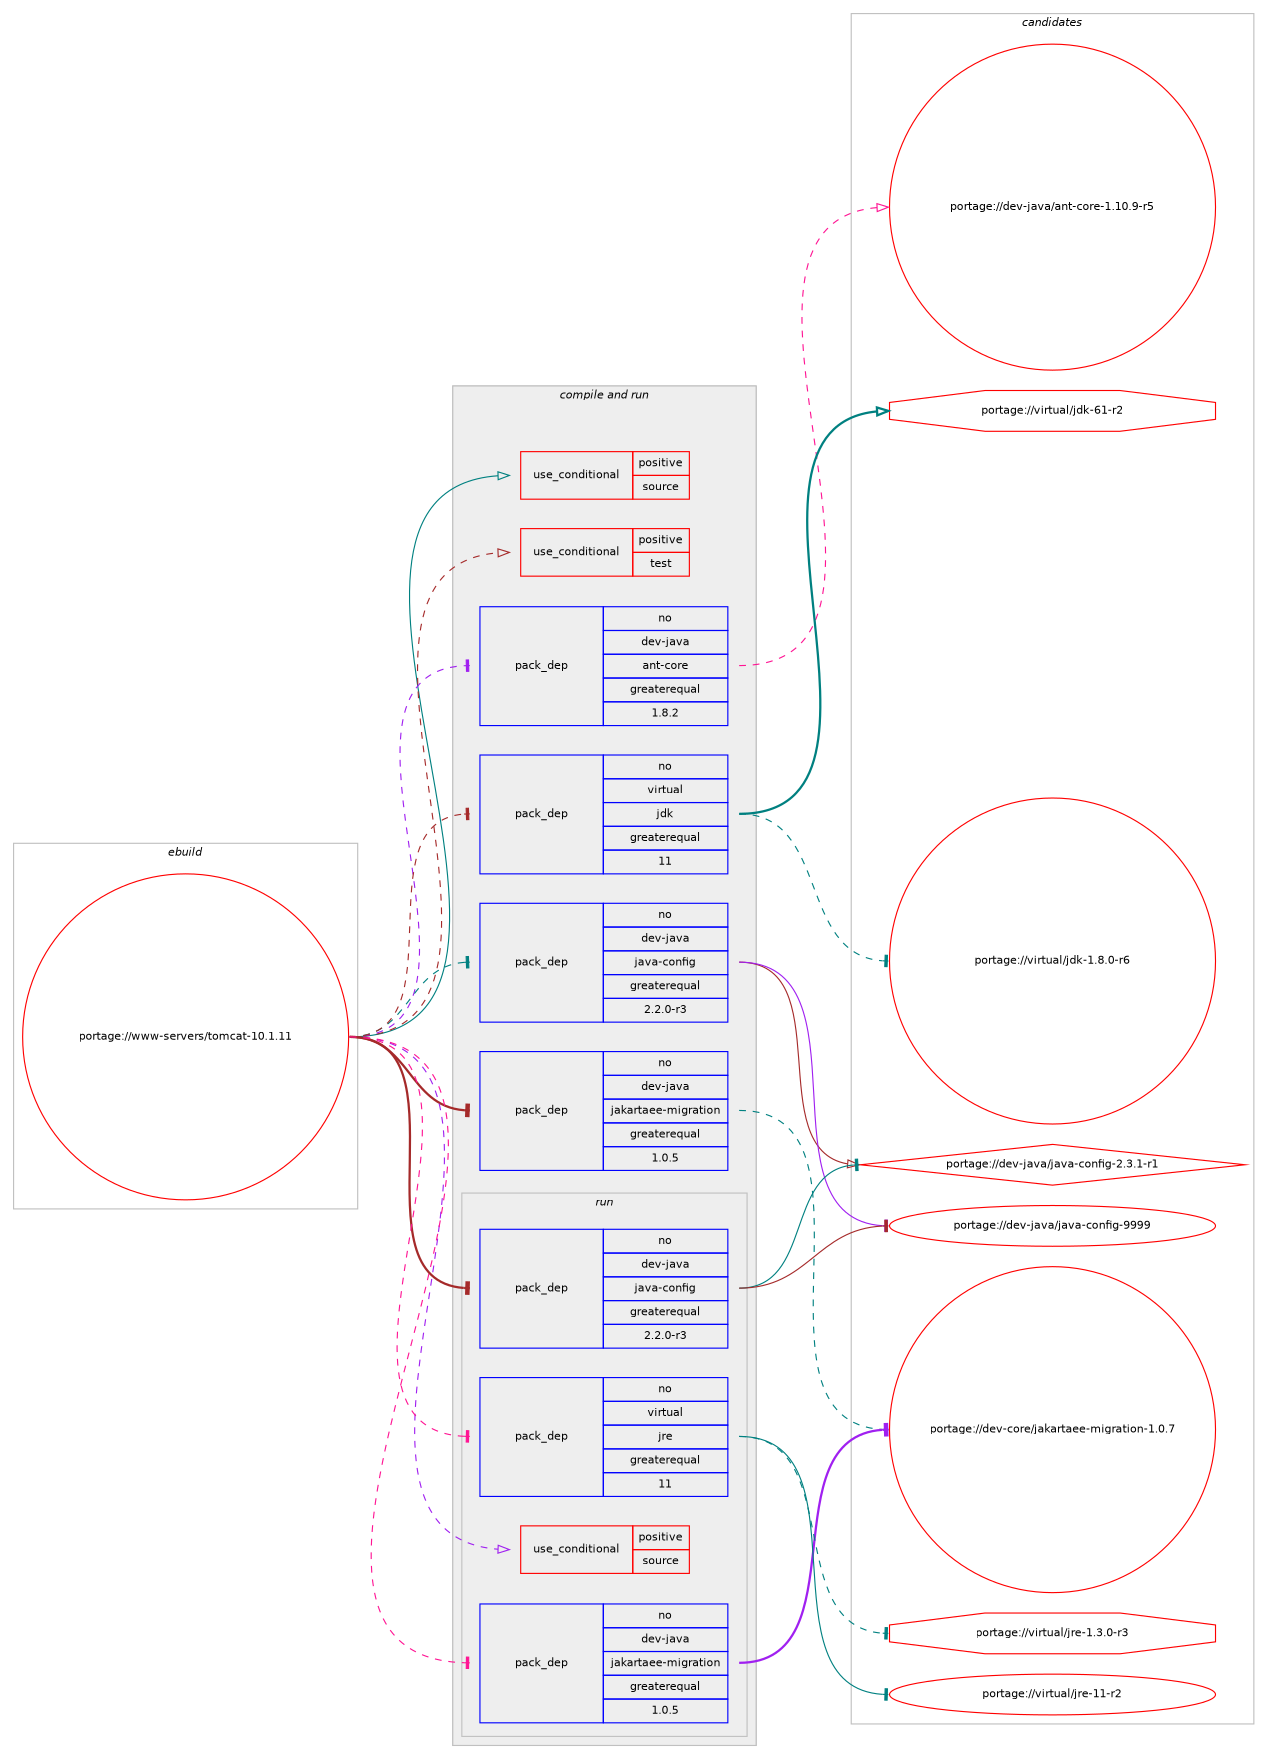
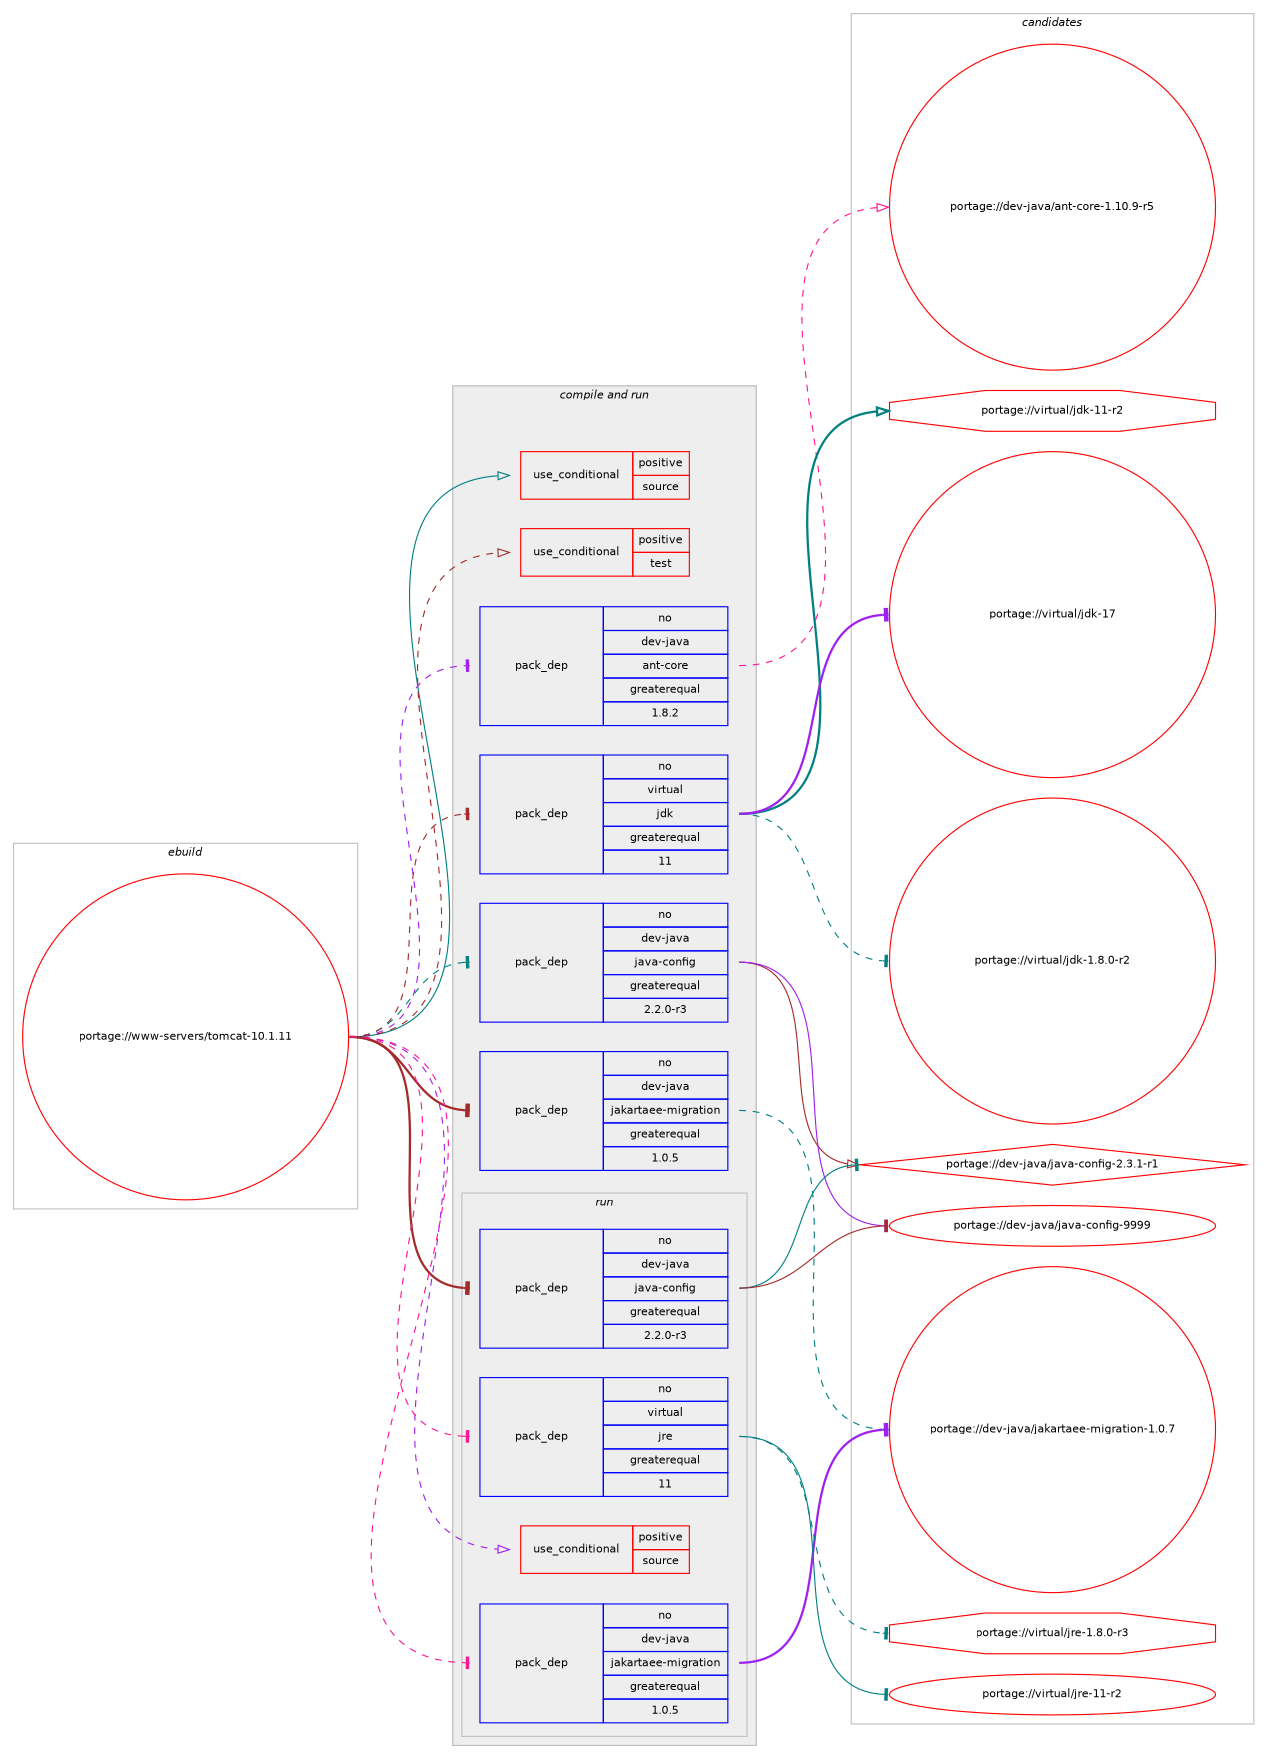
(1053, 411) -> (1053, 411)
none -> (1053, 615)
(1053, 961) -> (1053, 961)
(1053, 1430) -> (1053, 1430)
(1053, 1633) -> (1053, 1633)
